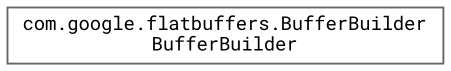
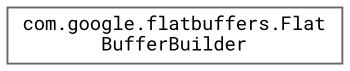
(225, 36) -> (175, 36)
